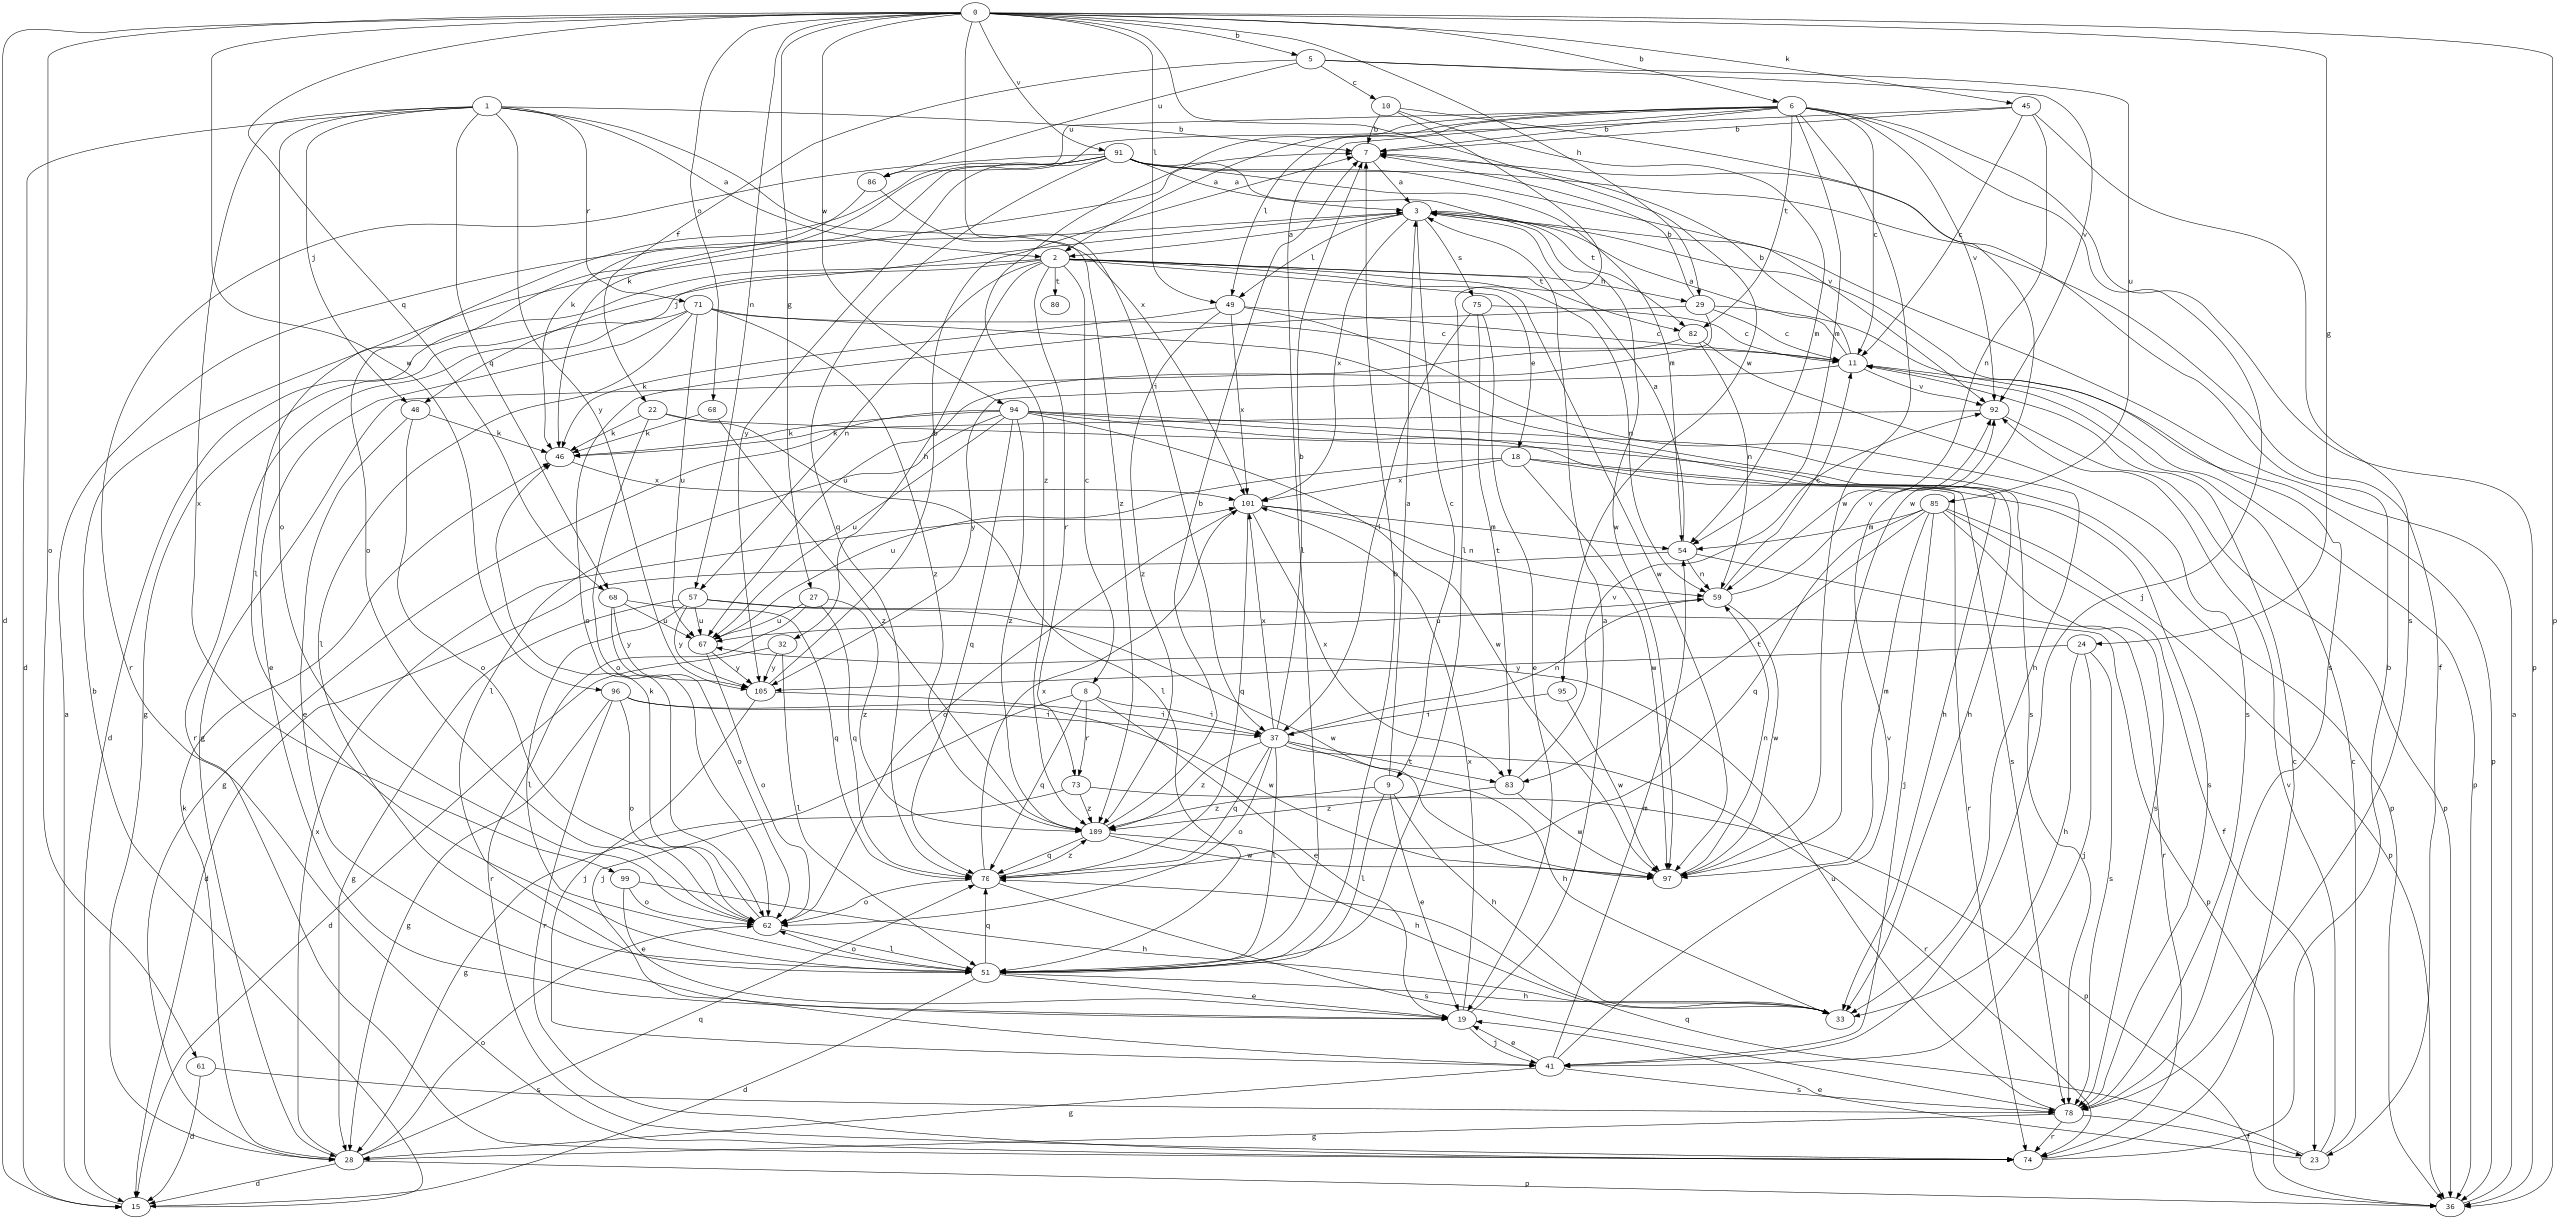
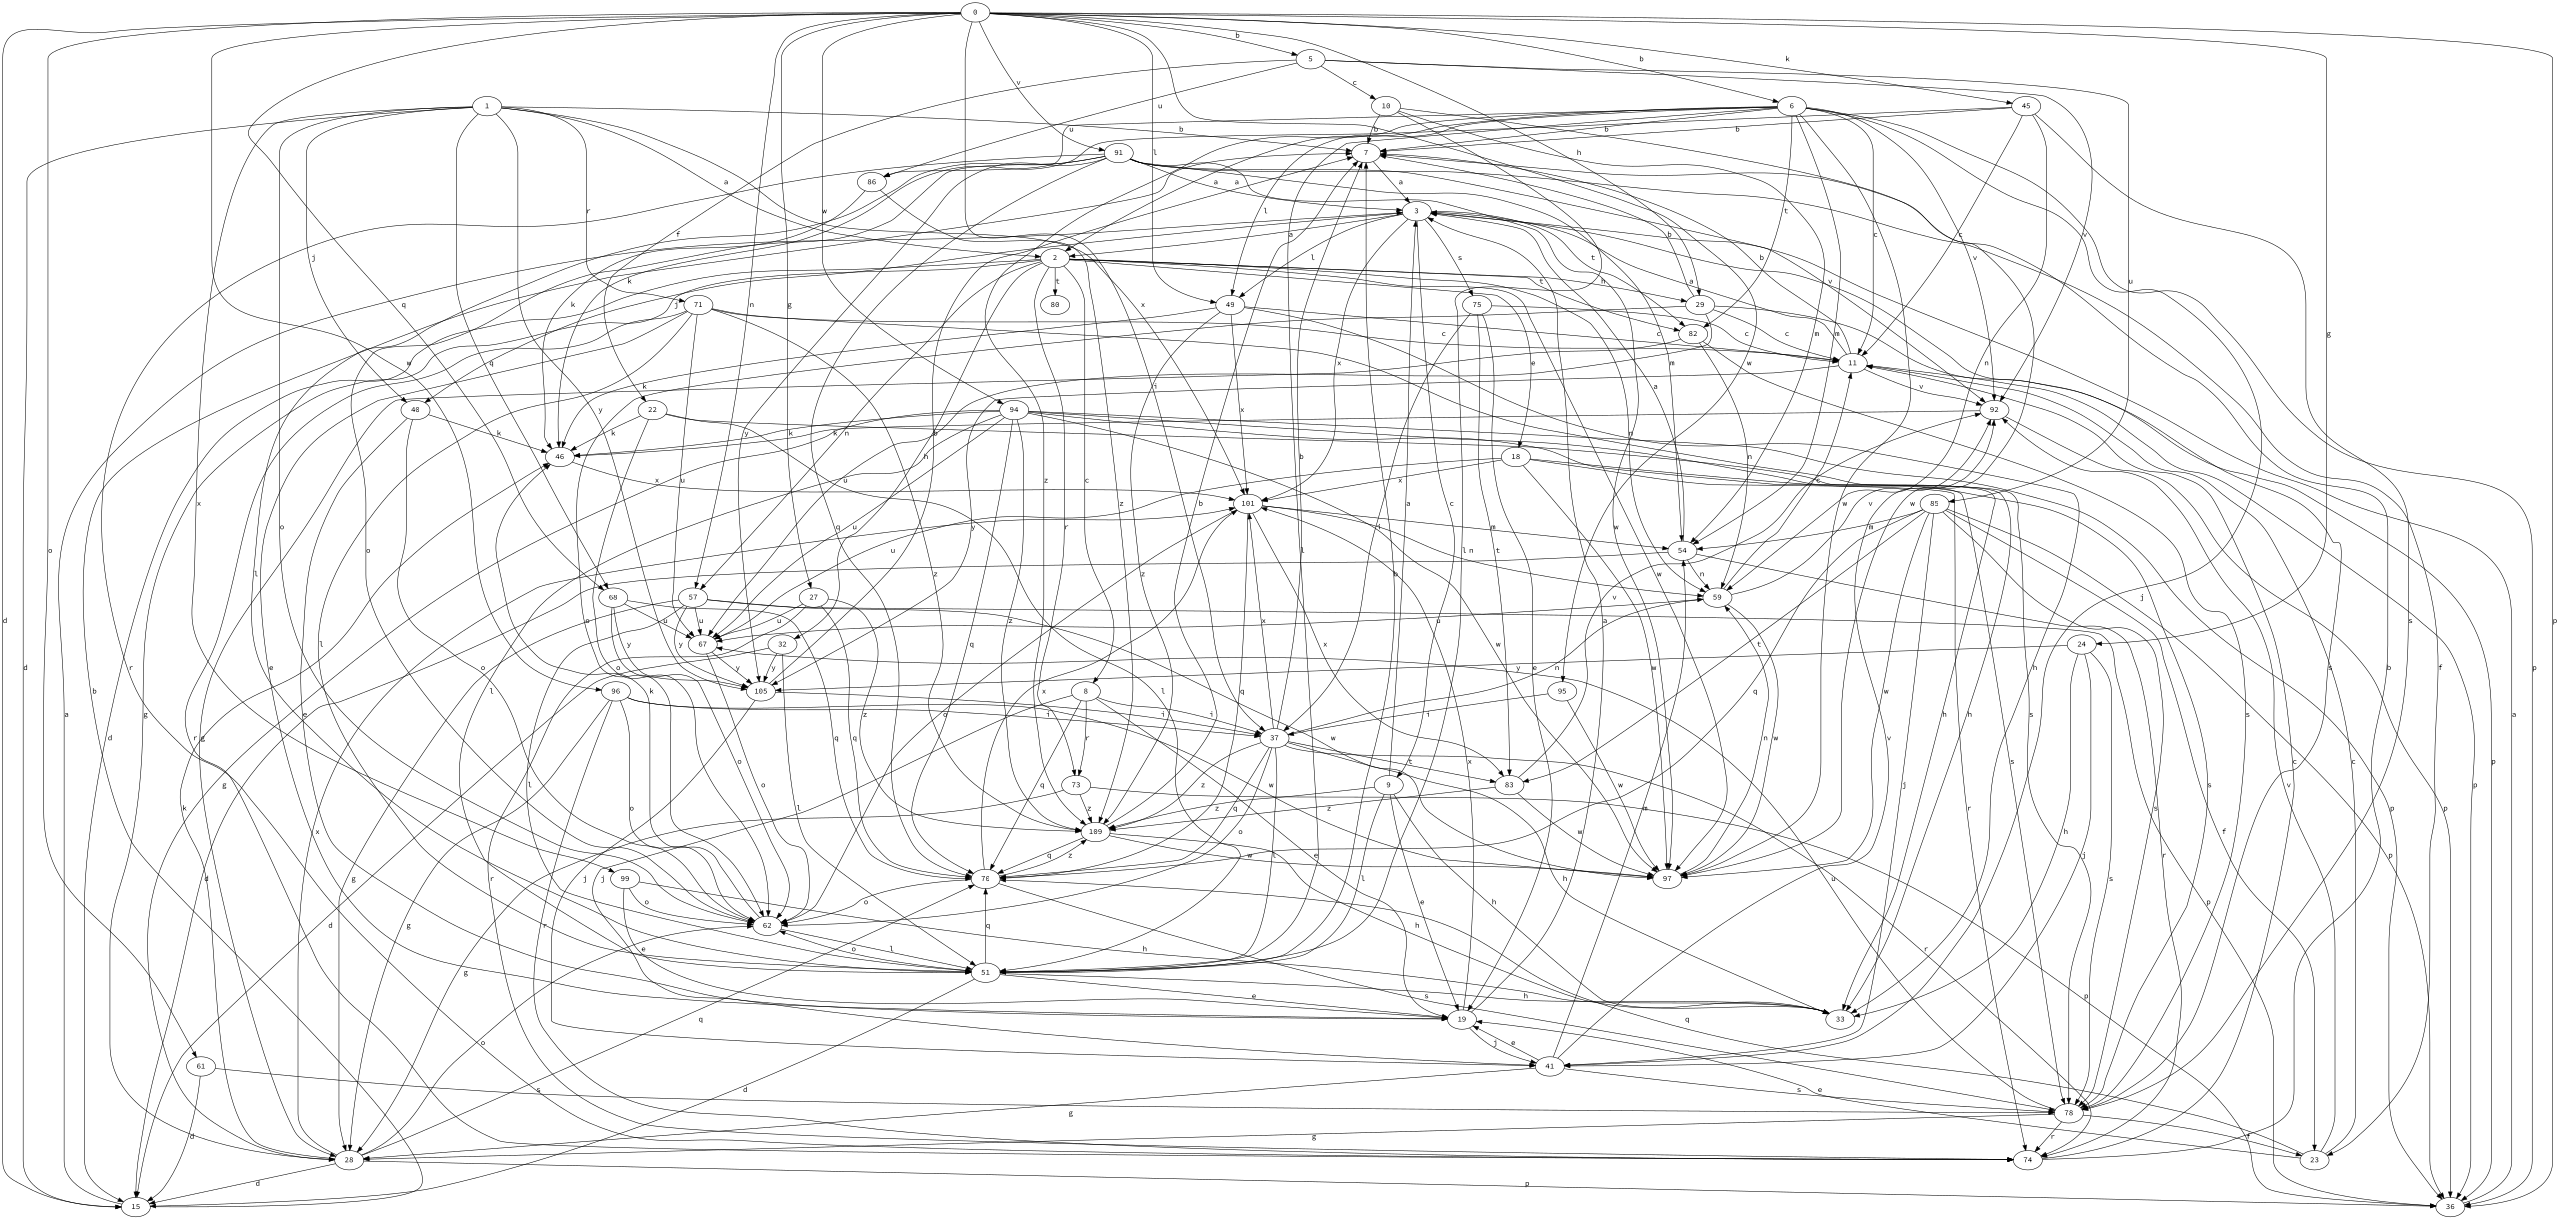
(712, 410) -> none
(1886, 691) -> (1886, 691)
